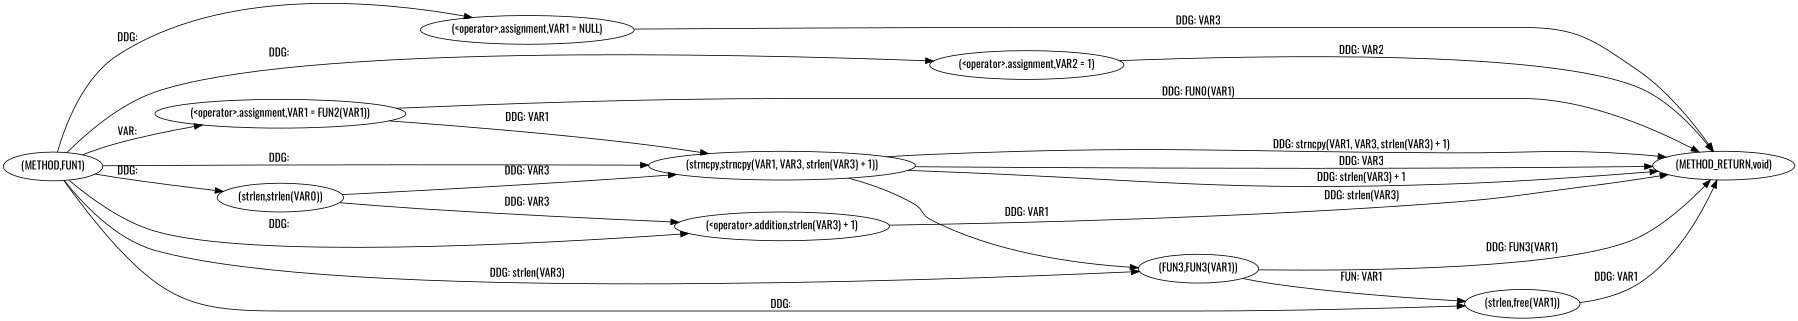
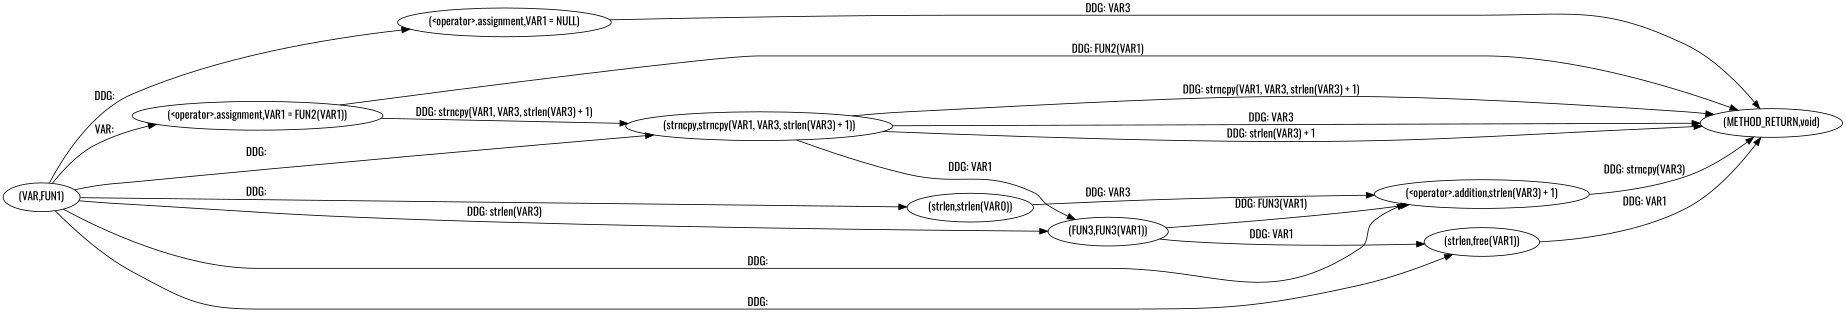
(1027, 65) -> none
(1198, 93) -> (1108, 50)
(527, 118) -> (504, 113)
(53, 166) -> (42, 197)
(505, 186) -> none
(1362, 196) -> (1645, 171)
(1492, 264) -> (1284, 218)
(1362, 278) -> (1271, 235)
